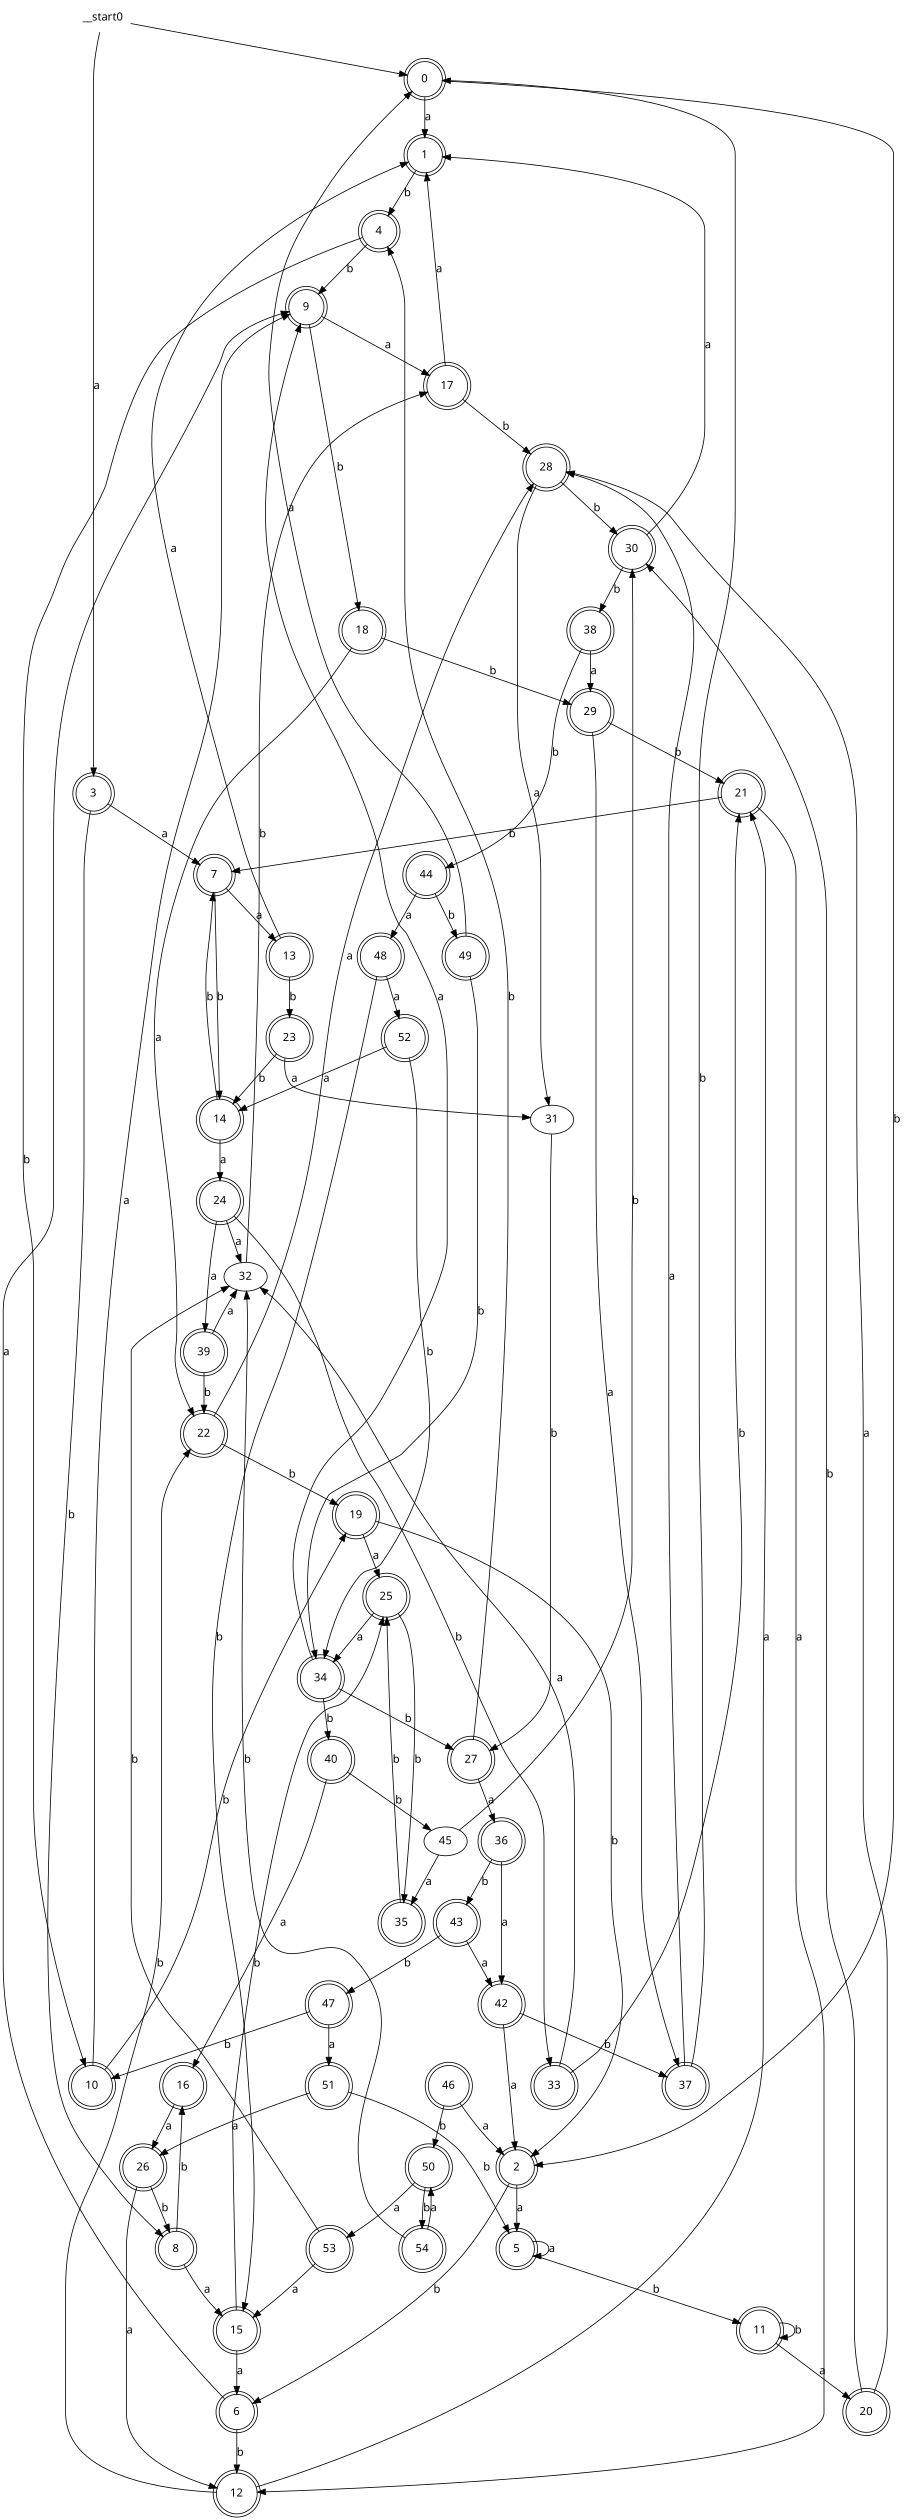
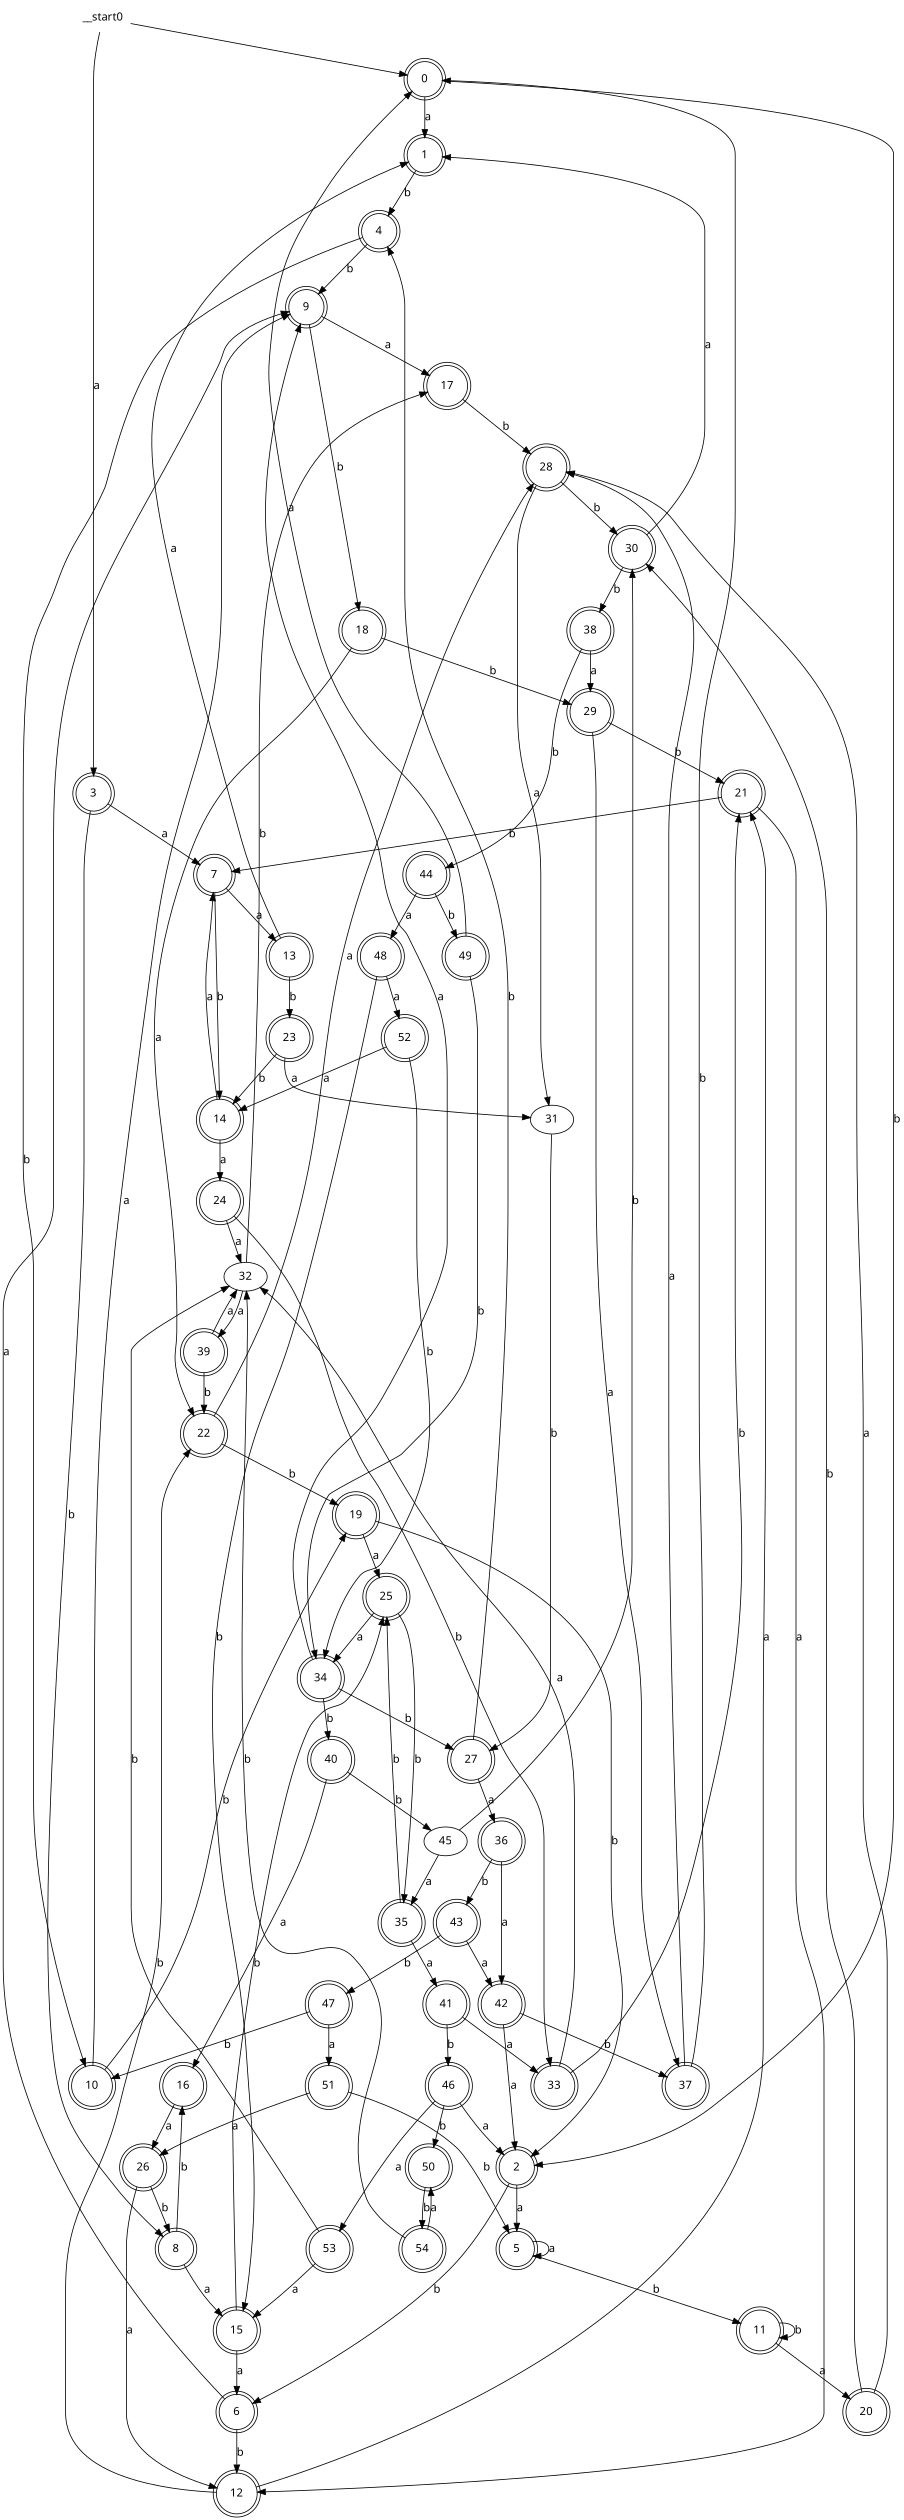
(436, 273) -> none
(210, 997) -> (210, 997)
(209, 1272) -> (236, 1312)
none -> (446, 2004)
(386, 2210) -> (386, 2160)
